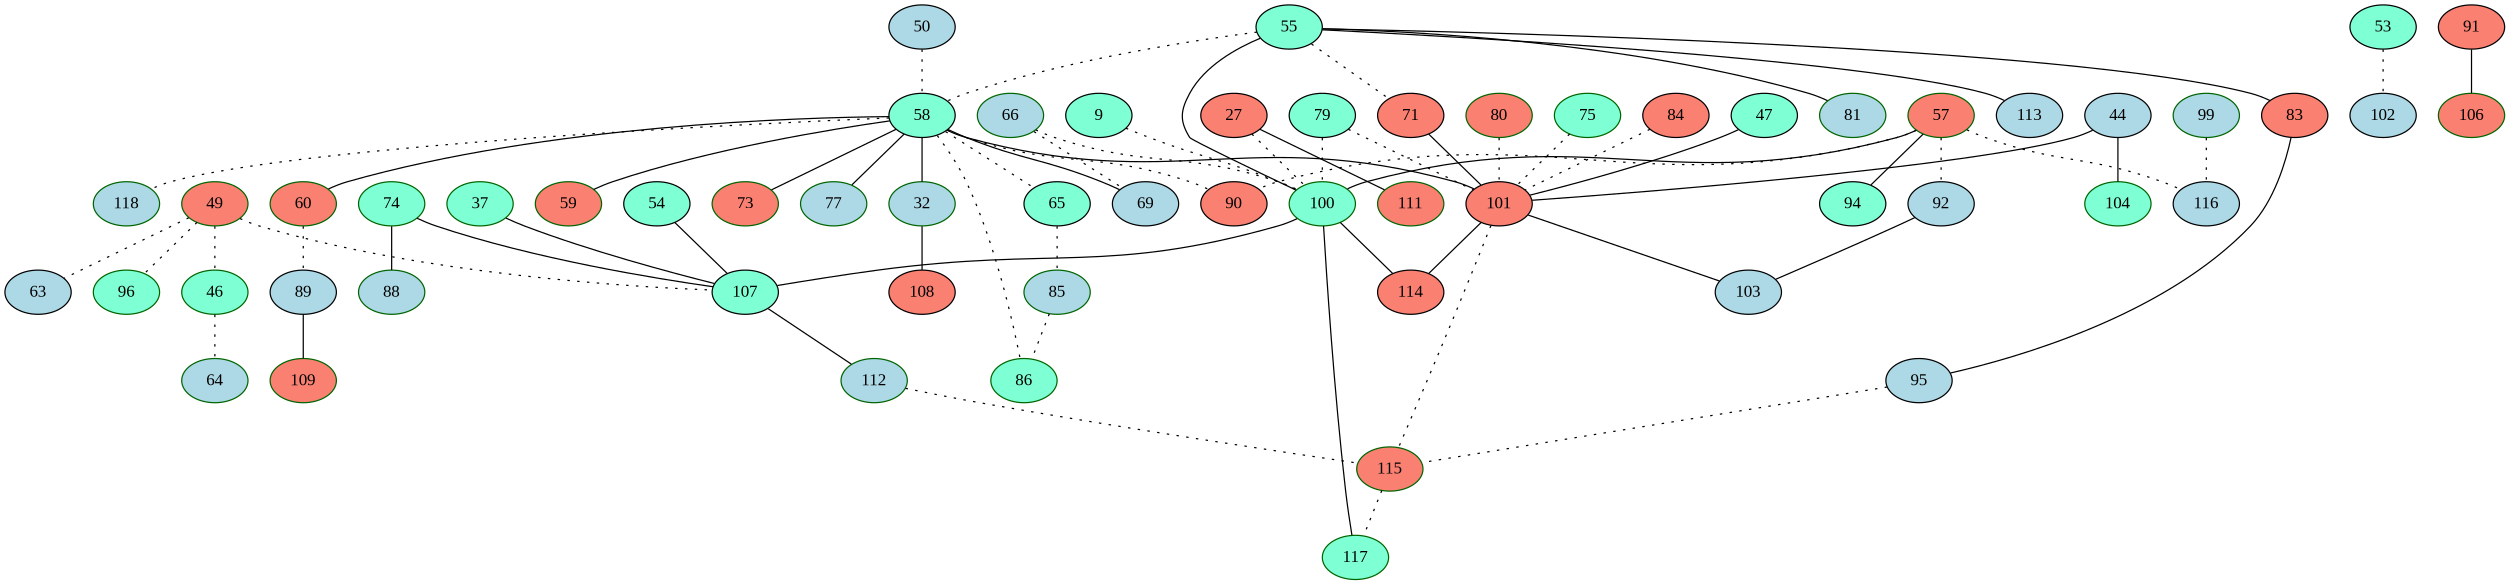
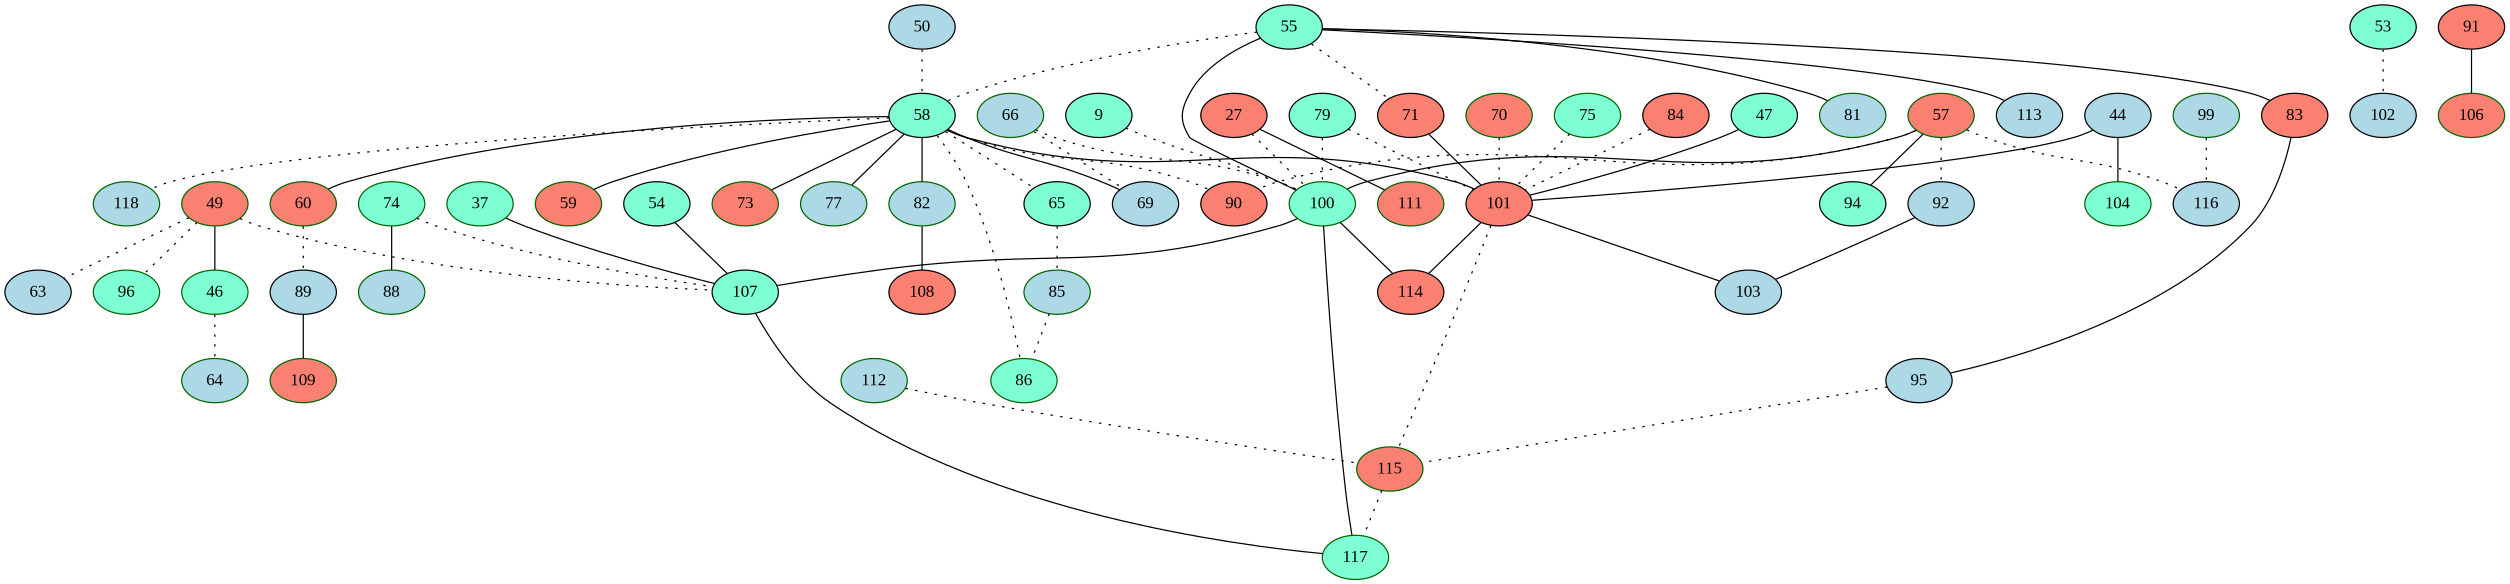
(1499, 115) -> (1499, 115)
(922, 204) -> (922, 204)
(215, 248) -> (215, 248)
(563, 260) -> (563, 260)
(810, 336) -> (1011, 489)
